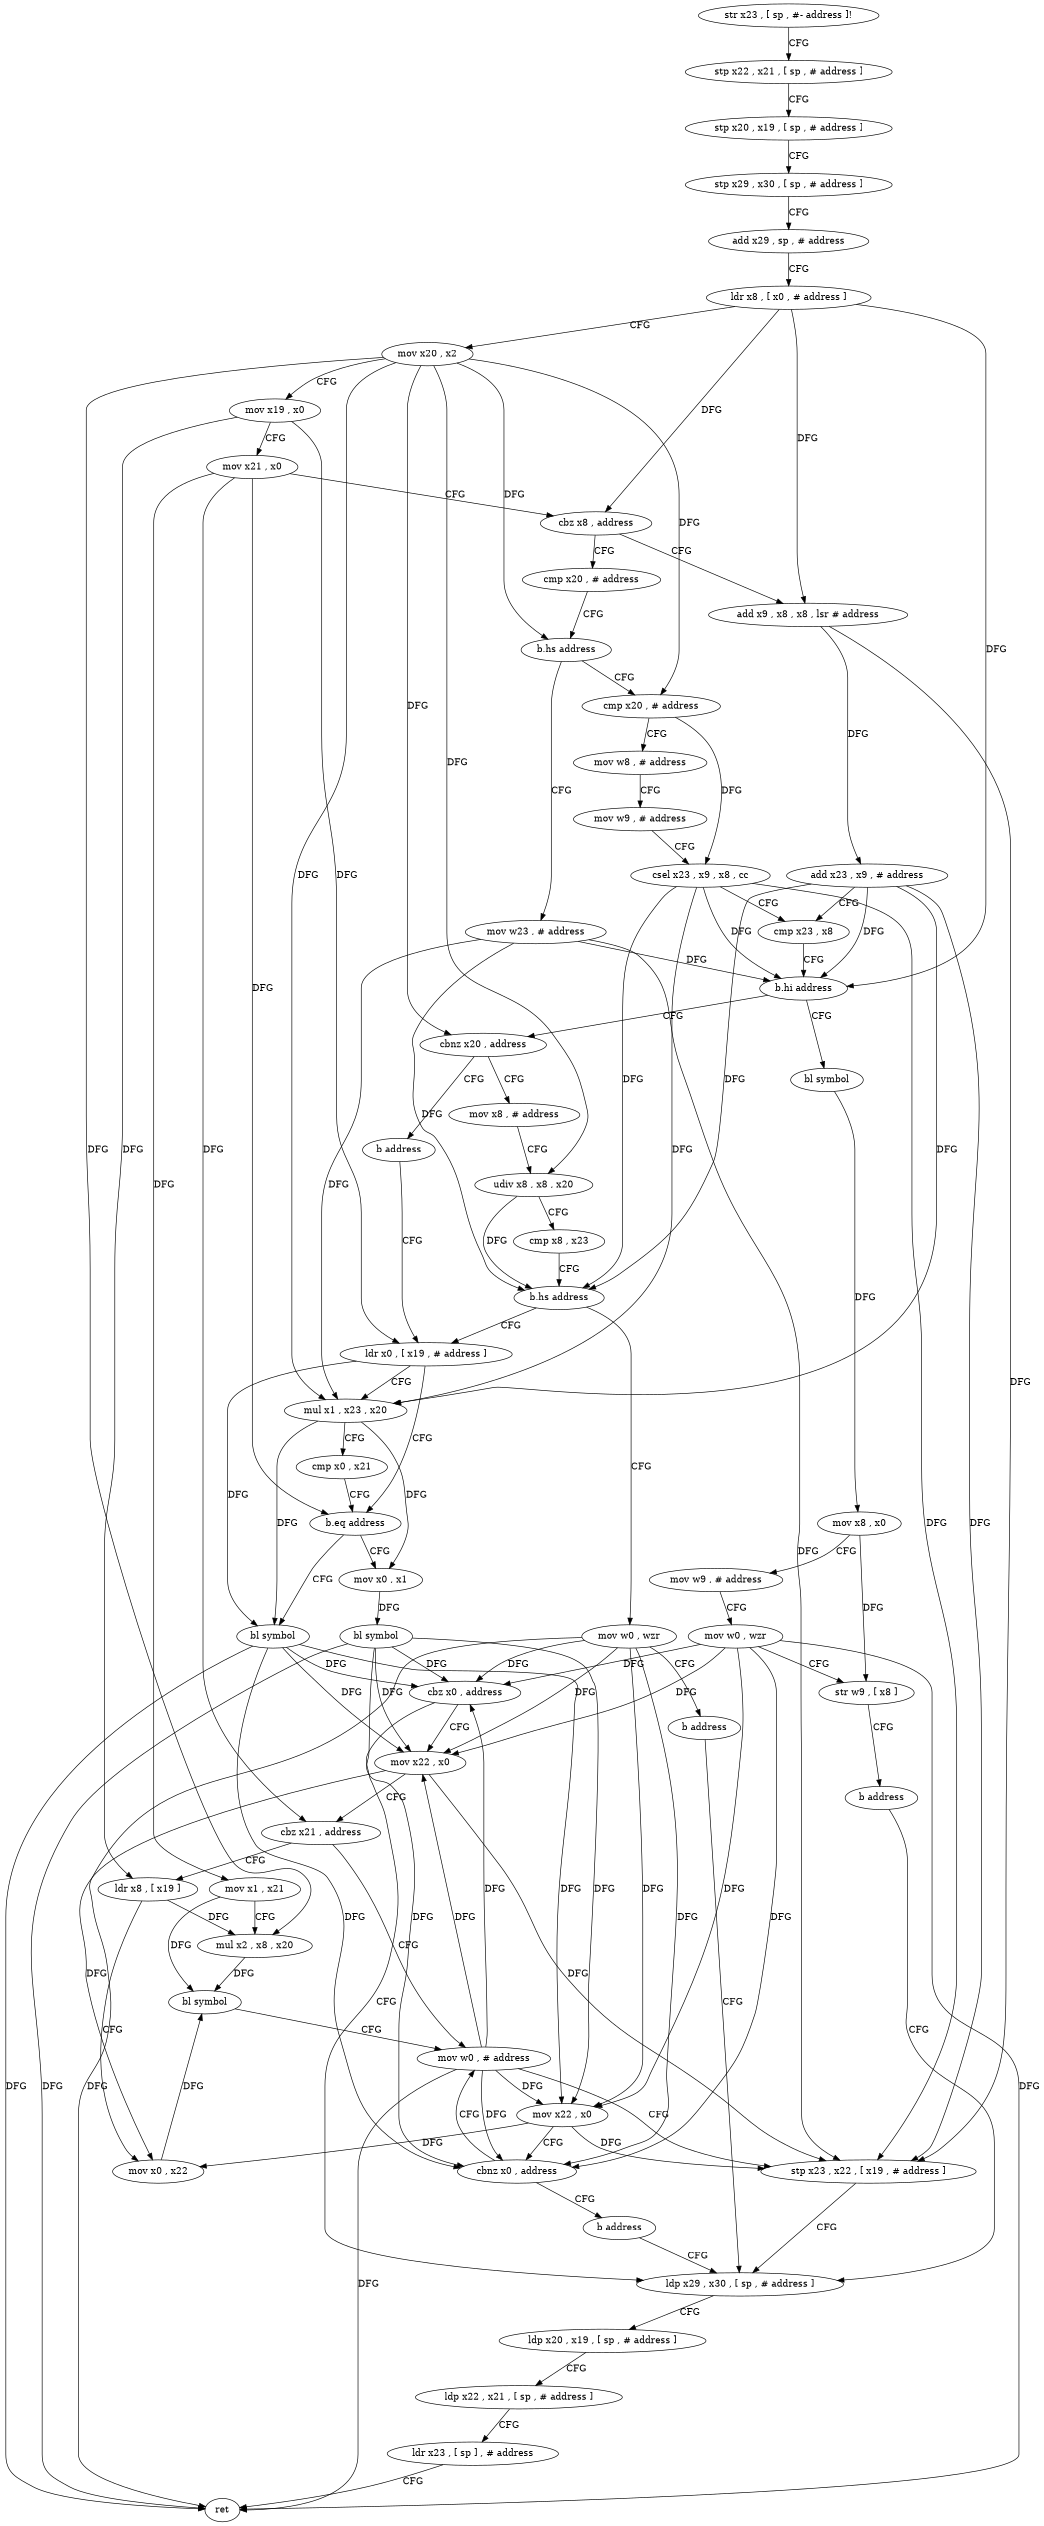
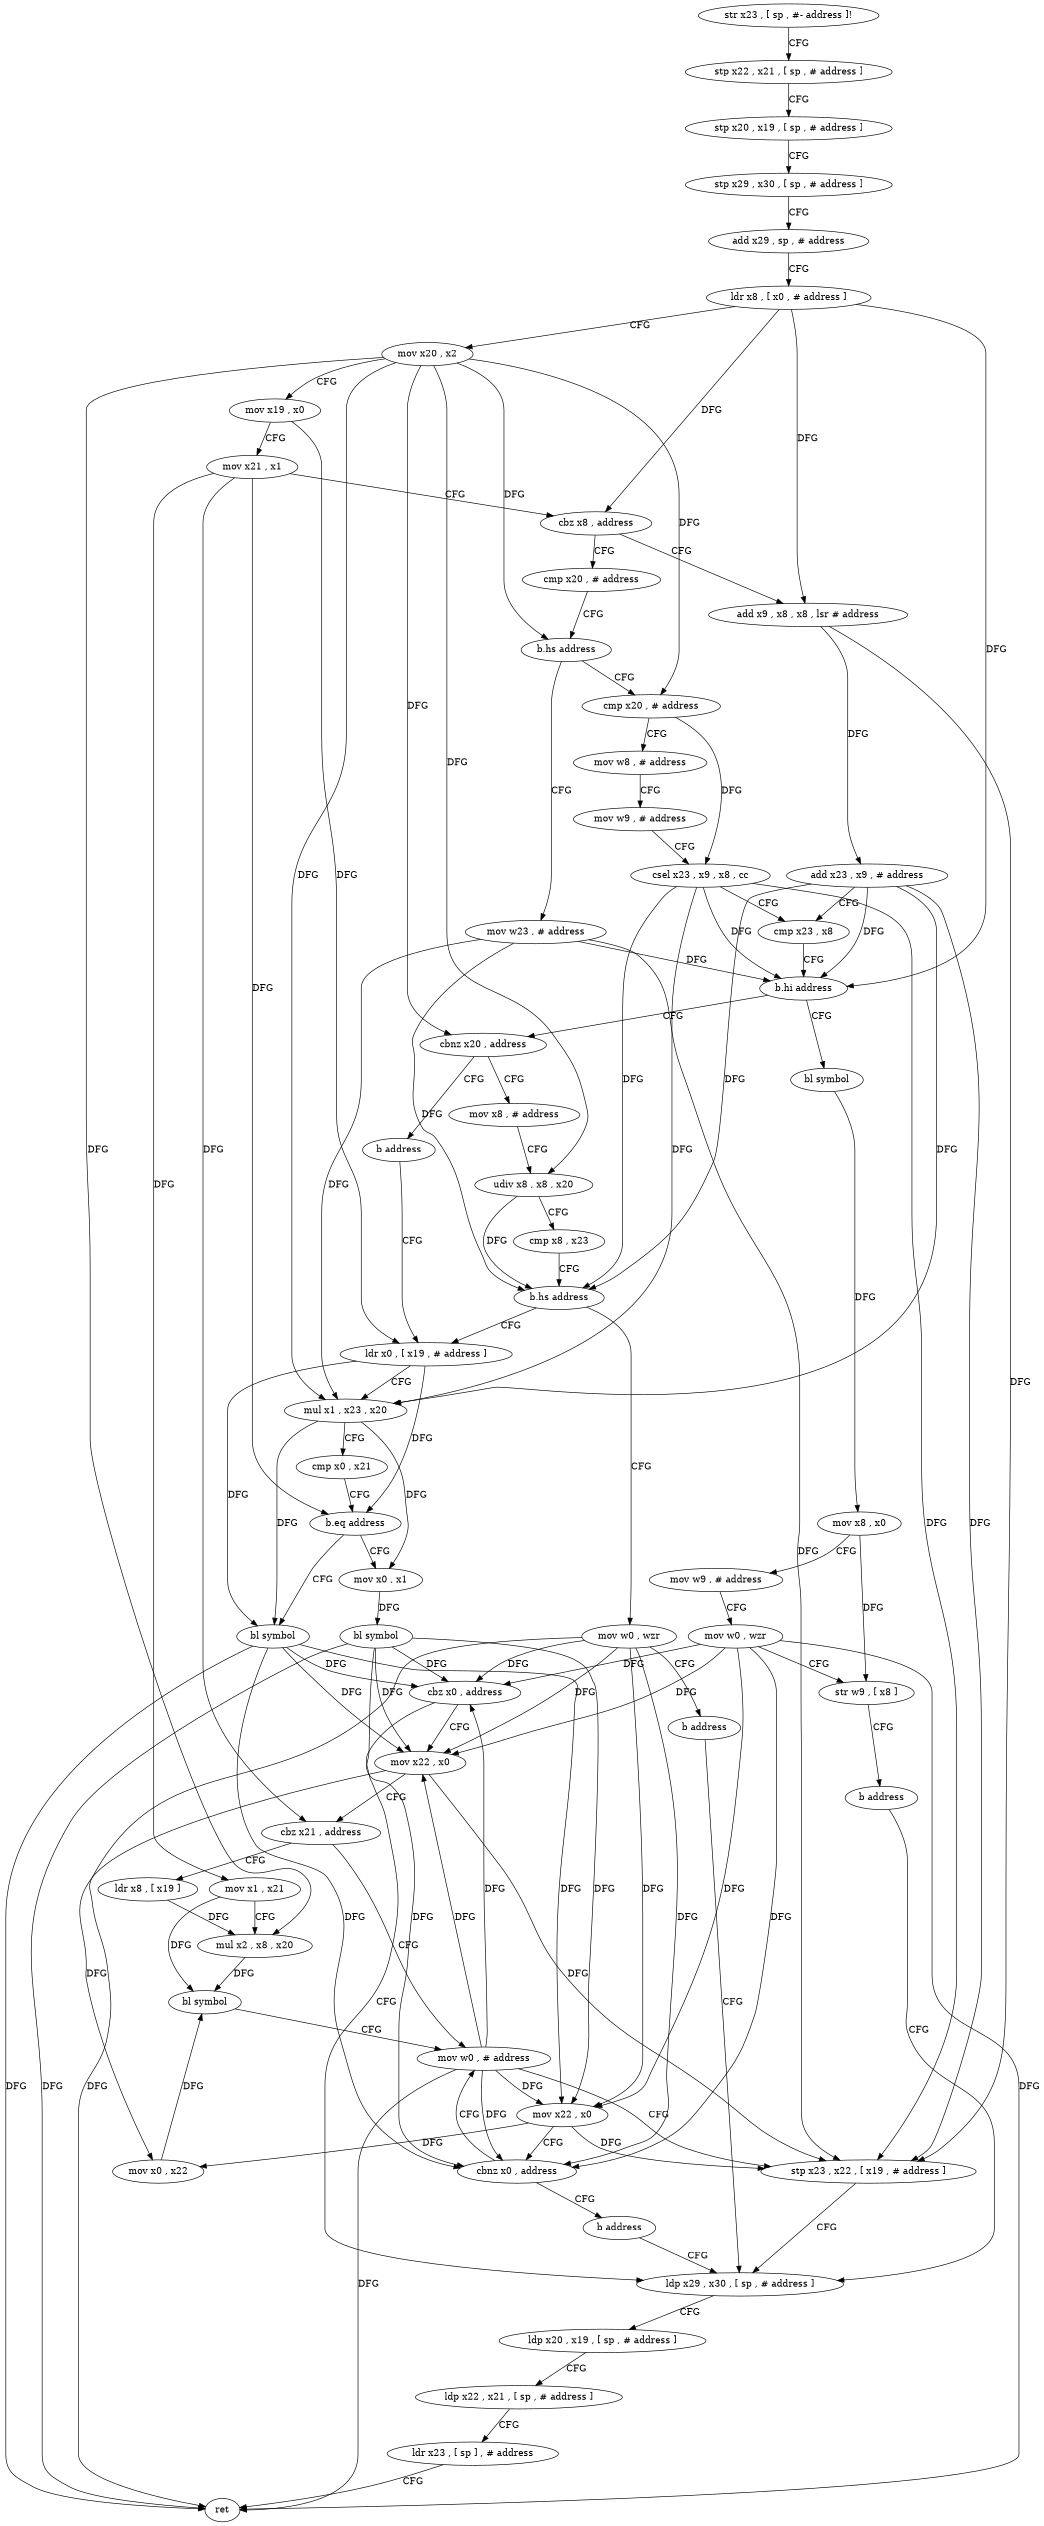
(252, 467) -> (252, 467)
(123, 1109) -> none
(423, 1439) -> (423, 1439)
(103, 2023) -> none
